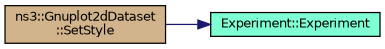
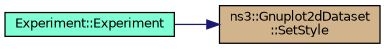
(182, 24) -> (191, 24)
